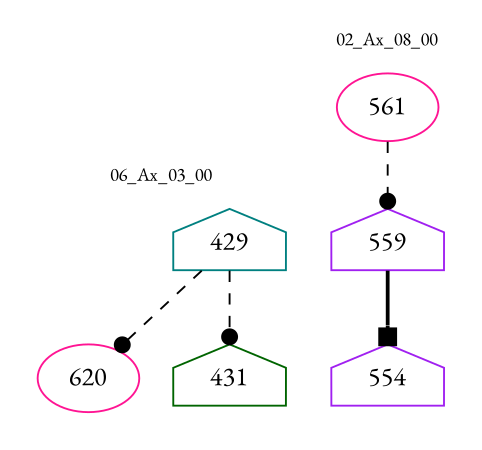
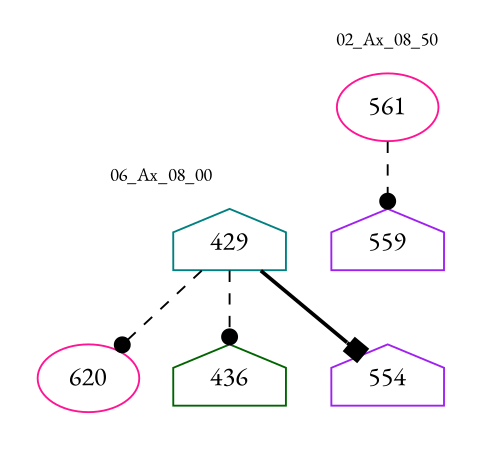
(388, 40) -> (388, 40)
(162, 176) -> (162, 176)
(388, 298) -> (289, 294)
(230, 378) -> (230, 378)
